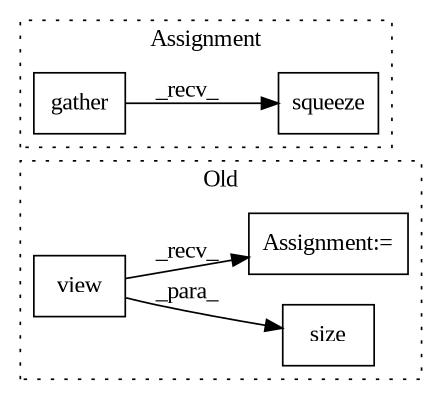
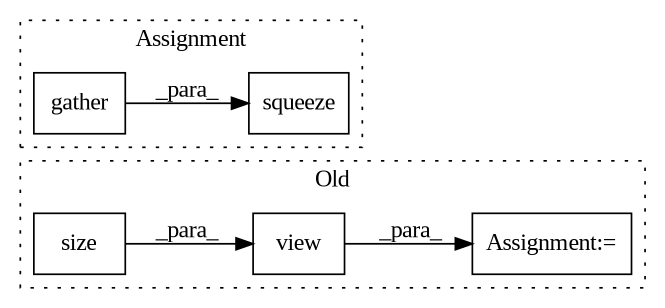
(187, 91) -> (187, 91)
(187, 251) -> (411, 231)
(196, 313) -> (181, 244)
